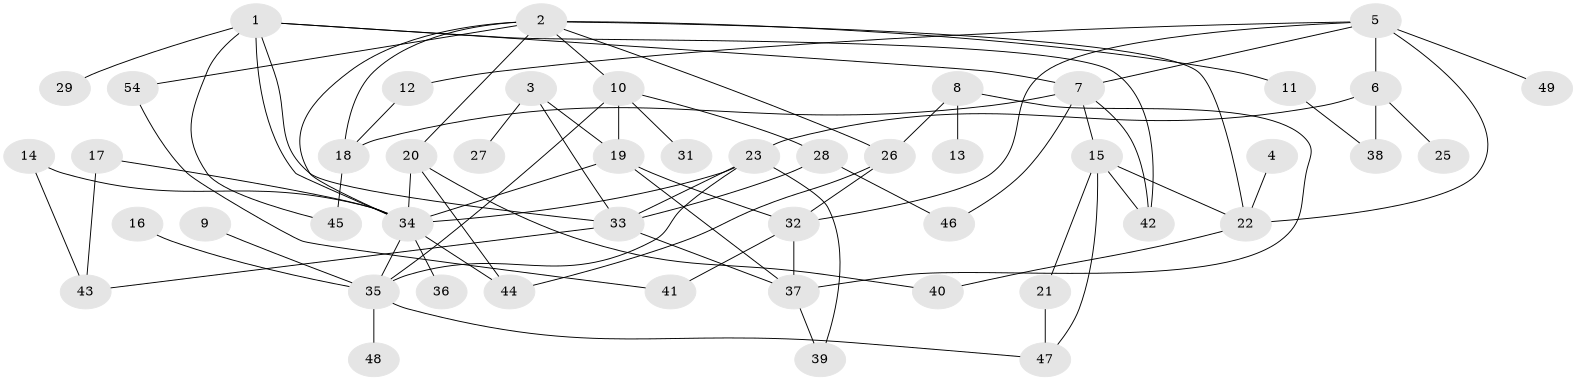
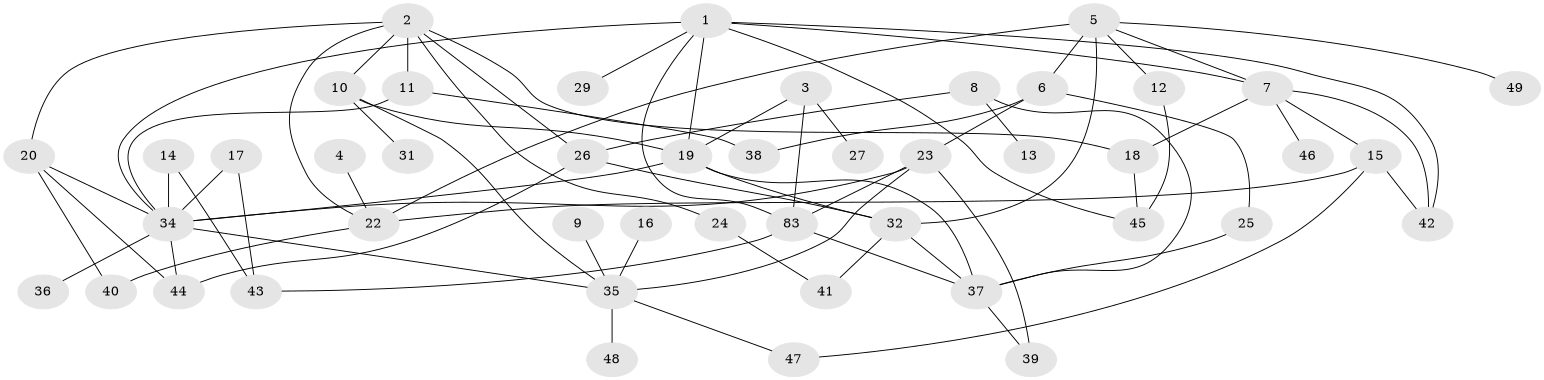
(336, 82) -> (220, 114)
none -> (697, 83)
(133, 89) -> (720, 224)
(376, 122) -> (1169, 159)
(822, 156) -> none
(619, 224) -> (792, 224)
none -> (1113, 261)
(1045, 292) -> none
